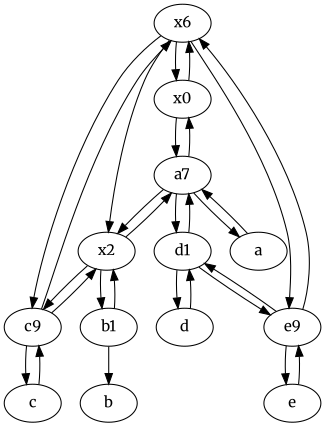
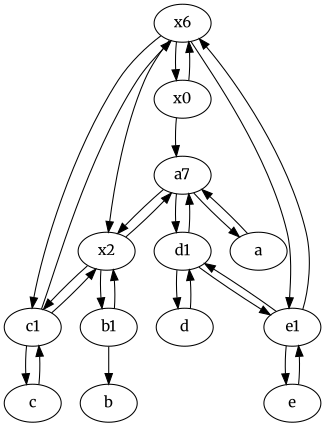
(190, 142) -> none
(33, 327) -> (33, 327)
(292, 327) -> (292, 327)
